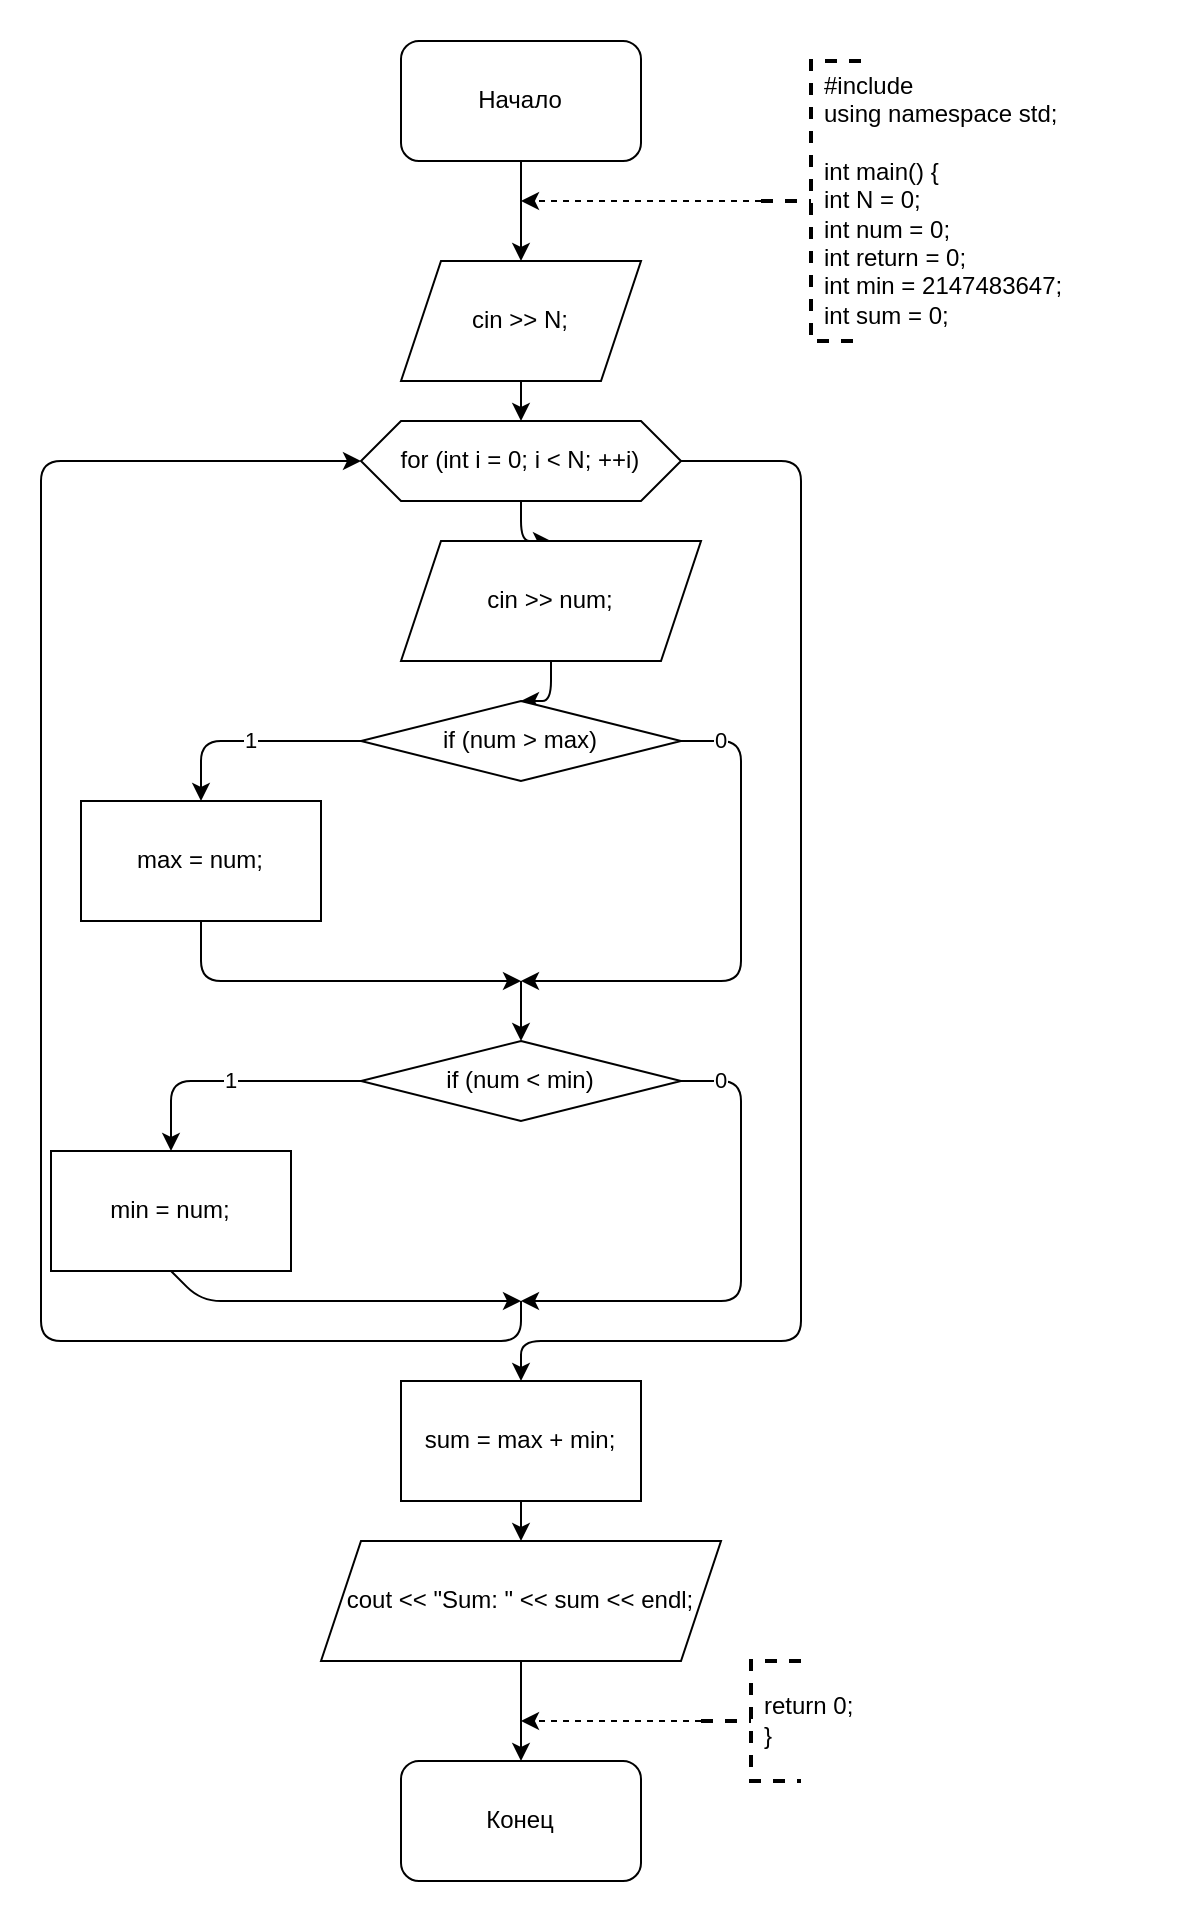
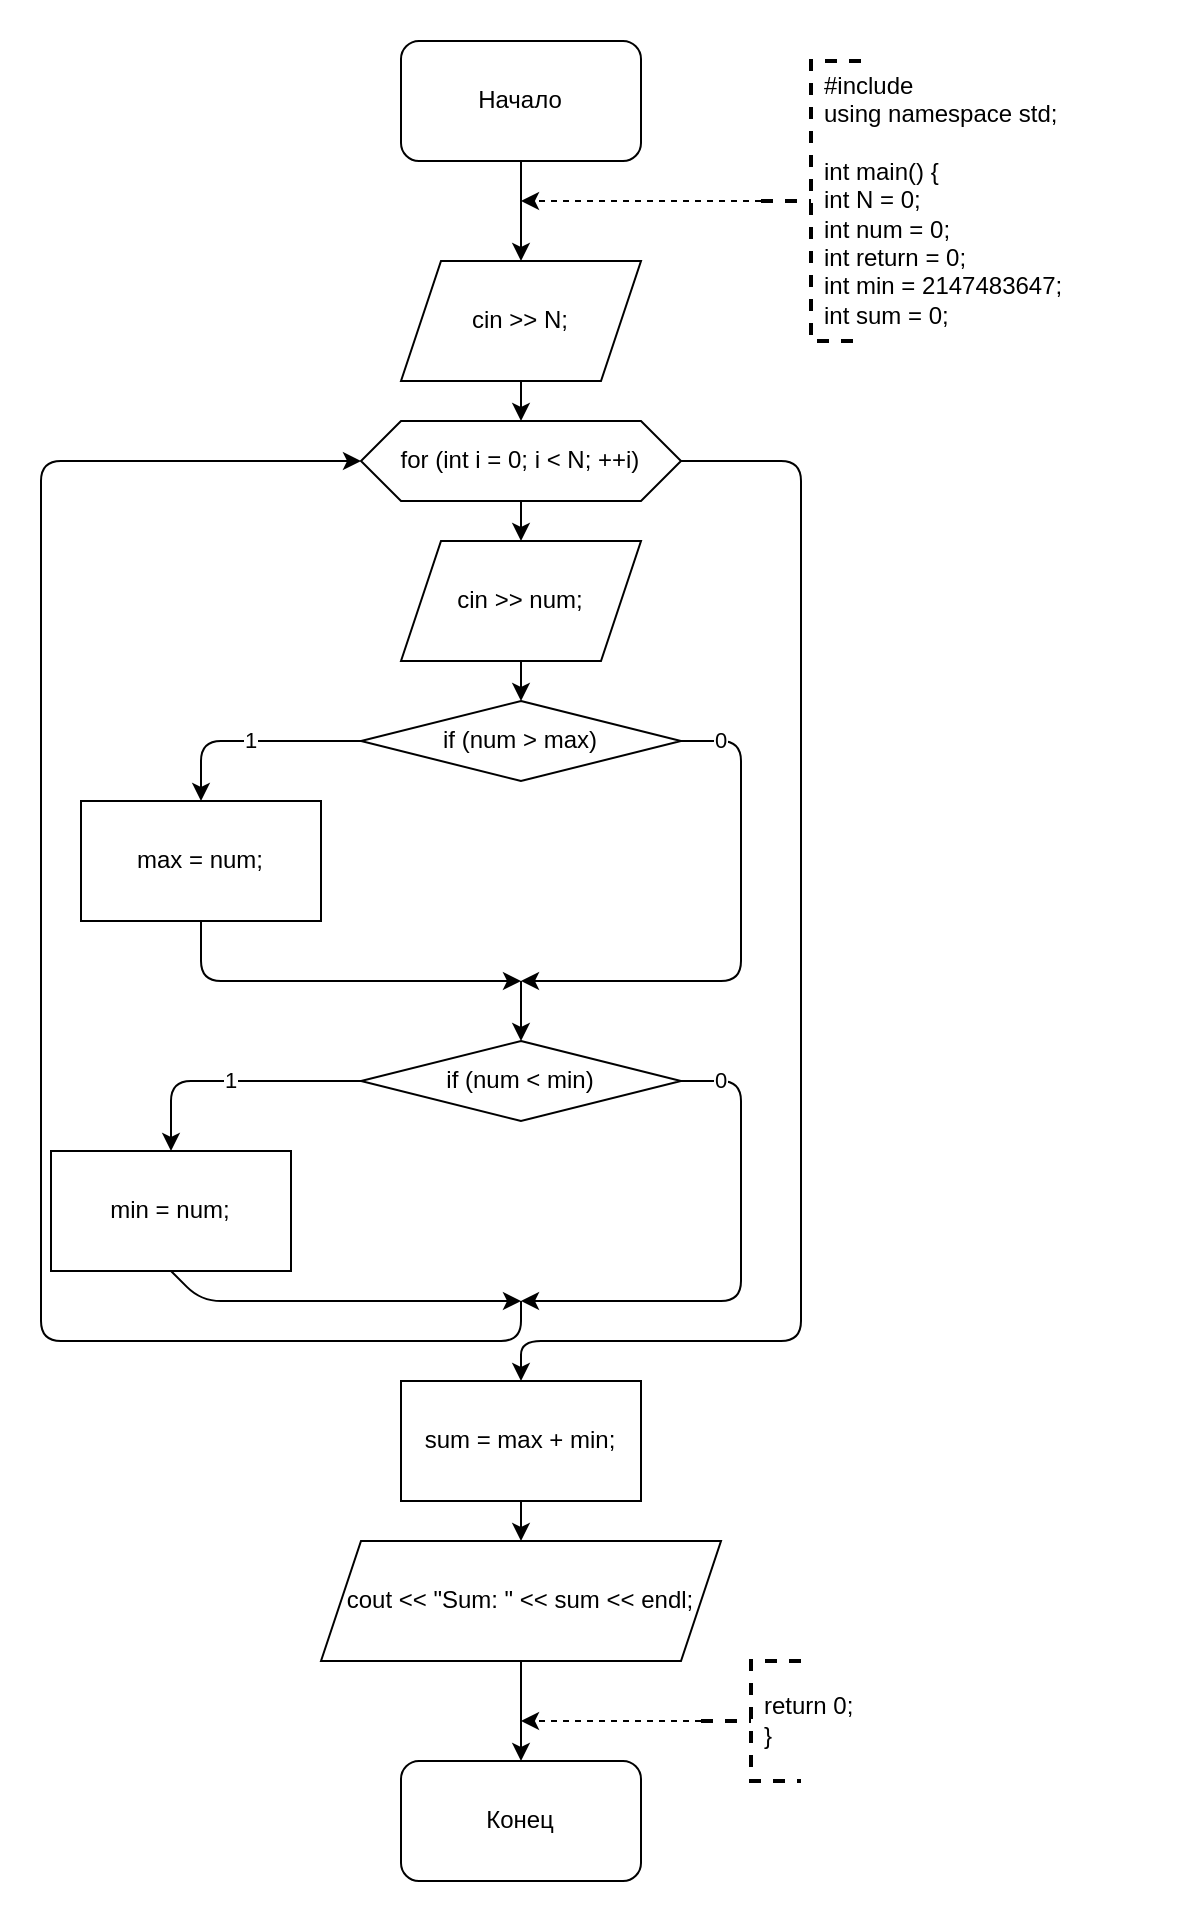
(551, 601) -> (521, 601)
